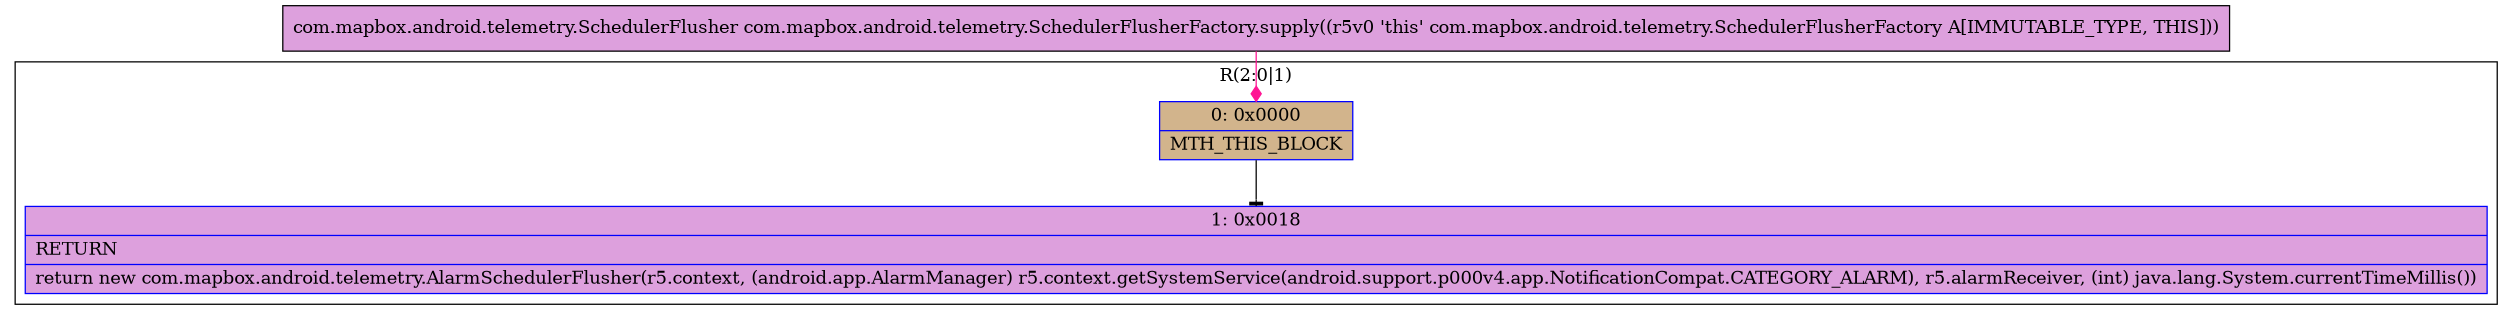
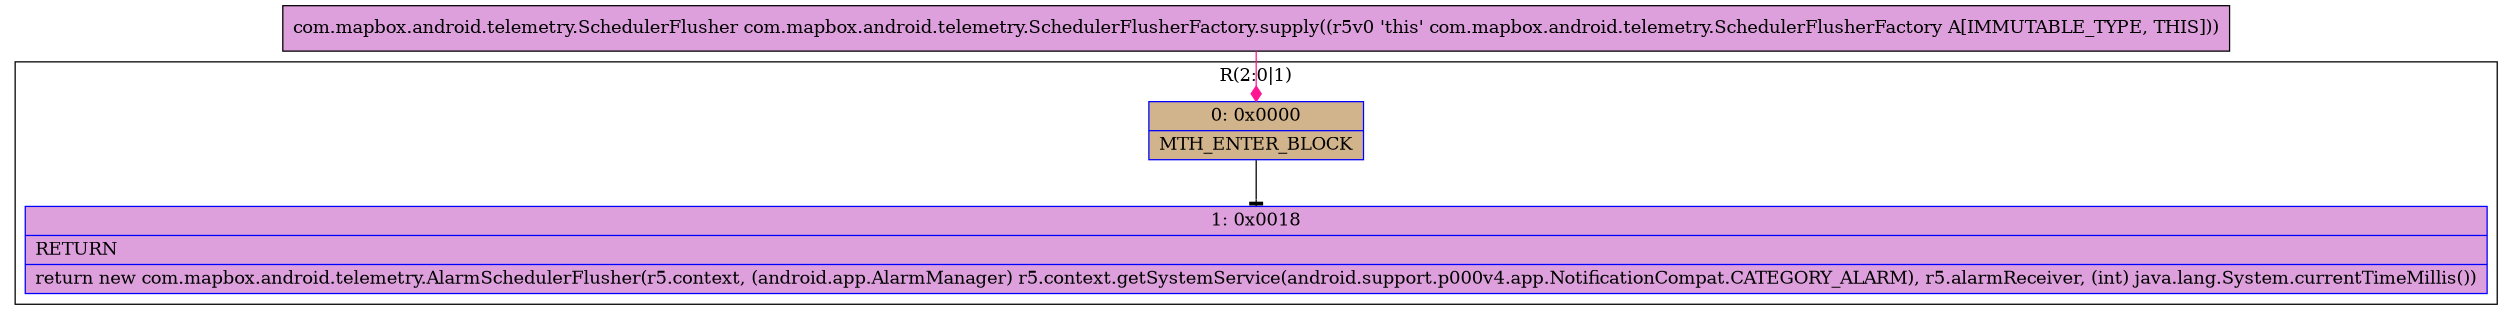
(1256, 145) -> (1256, 145)
